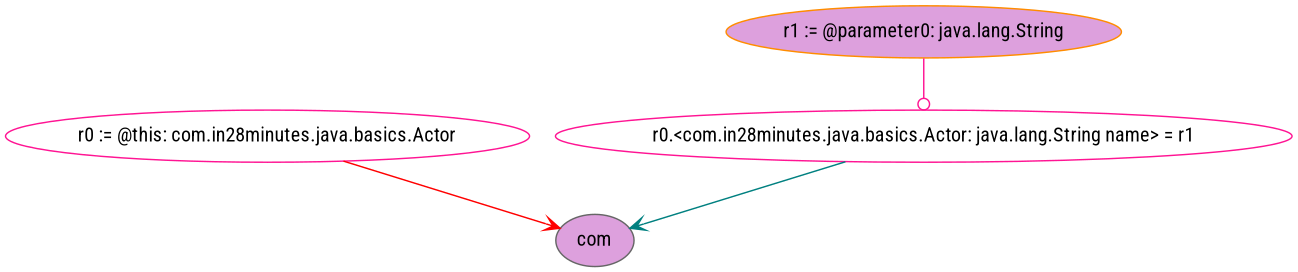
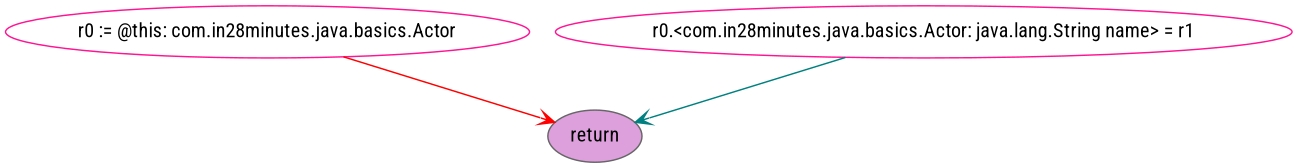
(924, 32) -> none
(595, 240) -> (595, 136)
